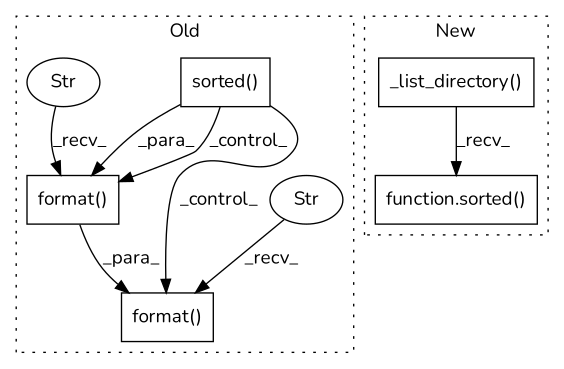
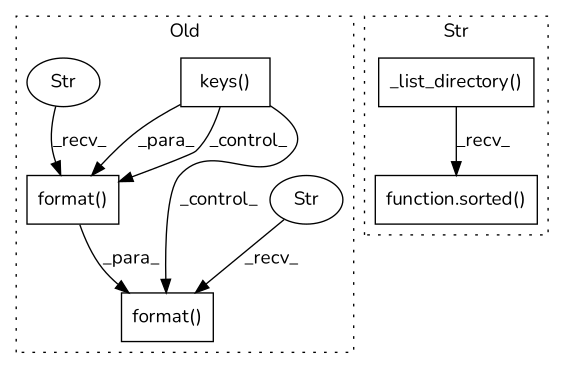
(456, 32) -> (456, 32)
(225, 82) -> (225, 82)
